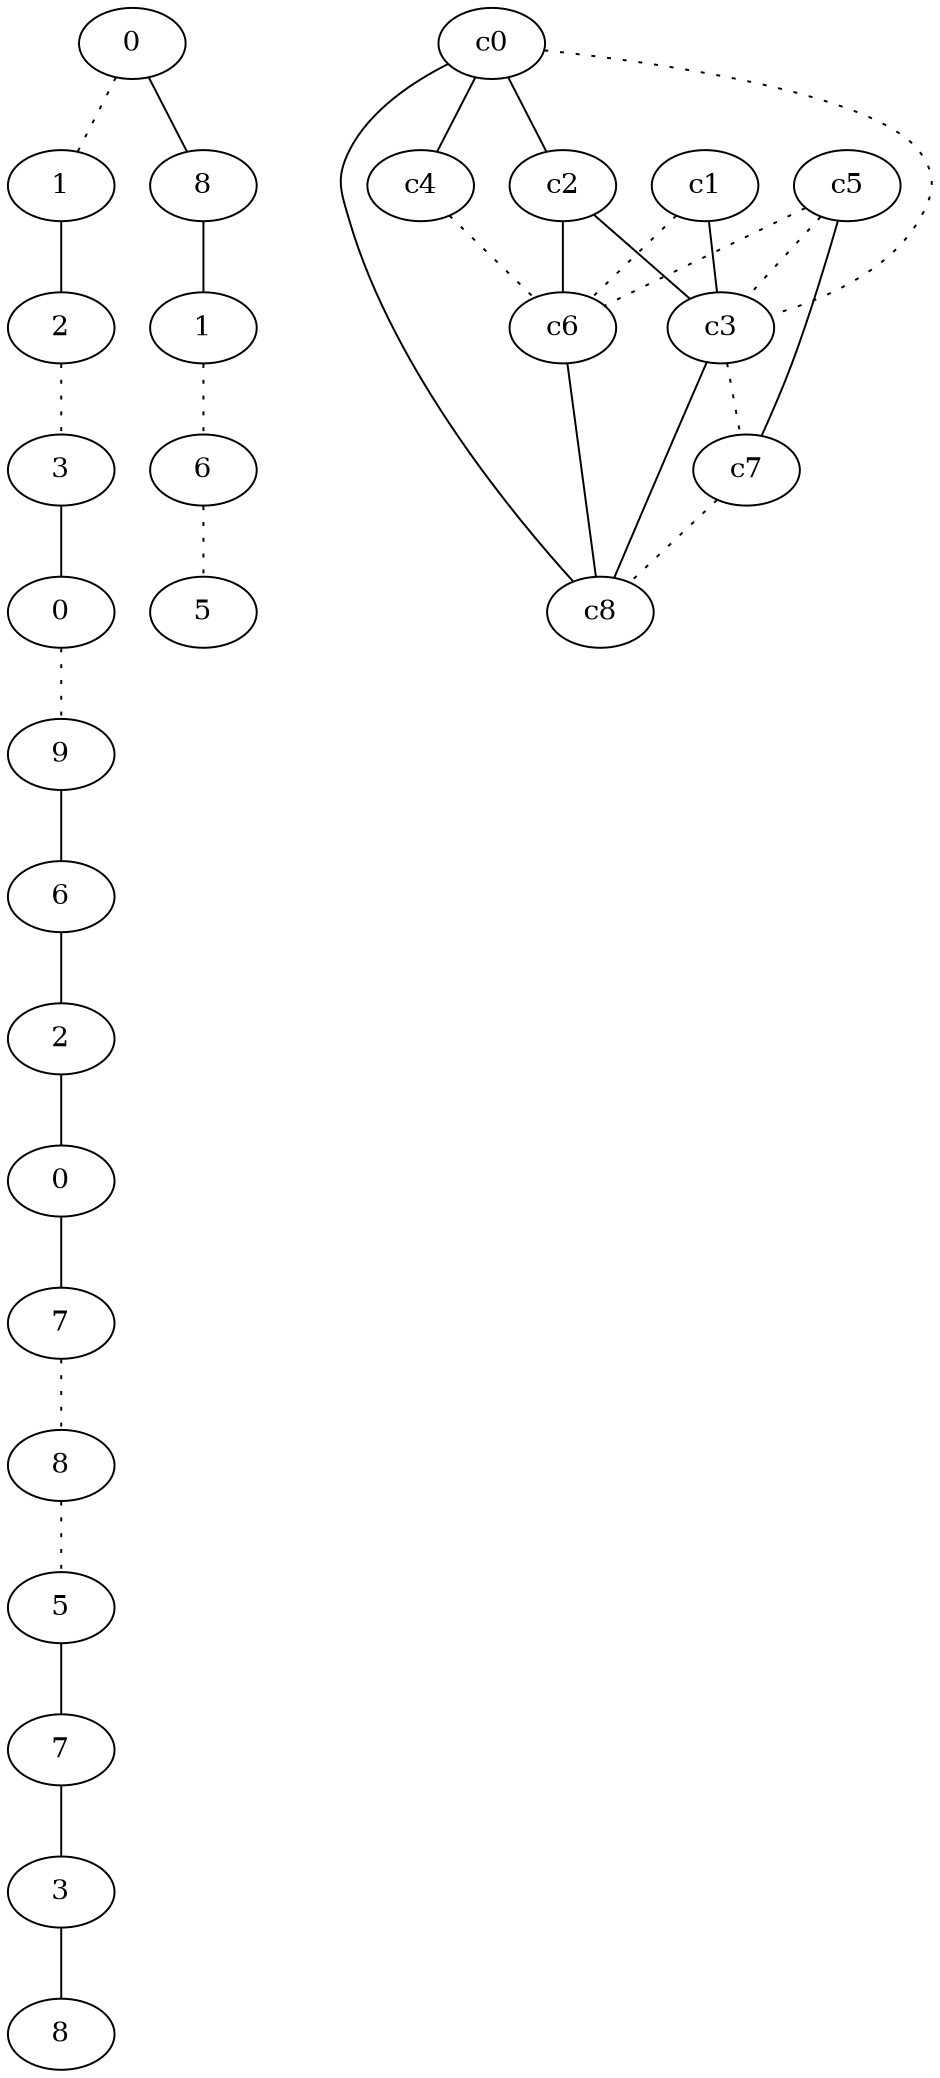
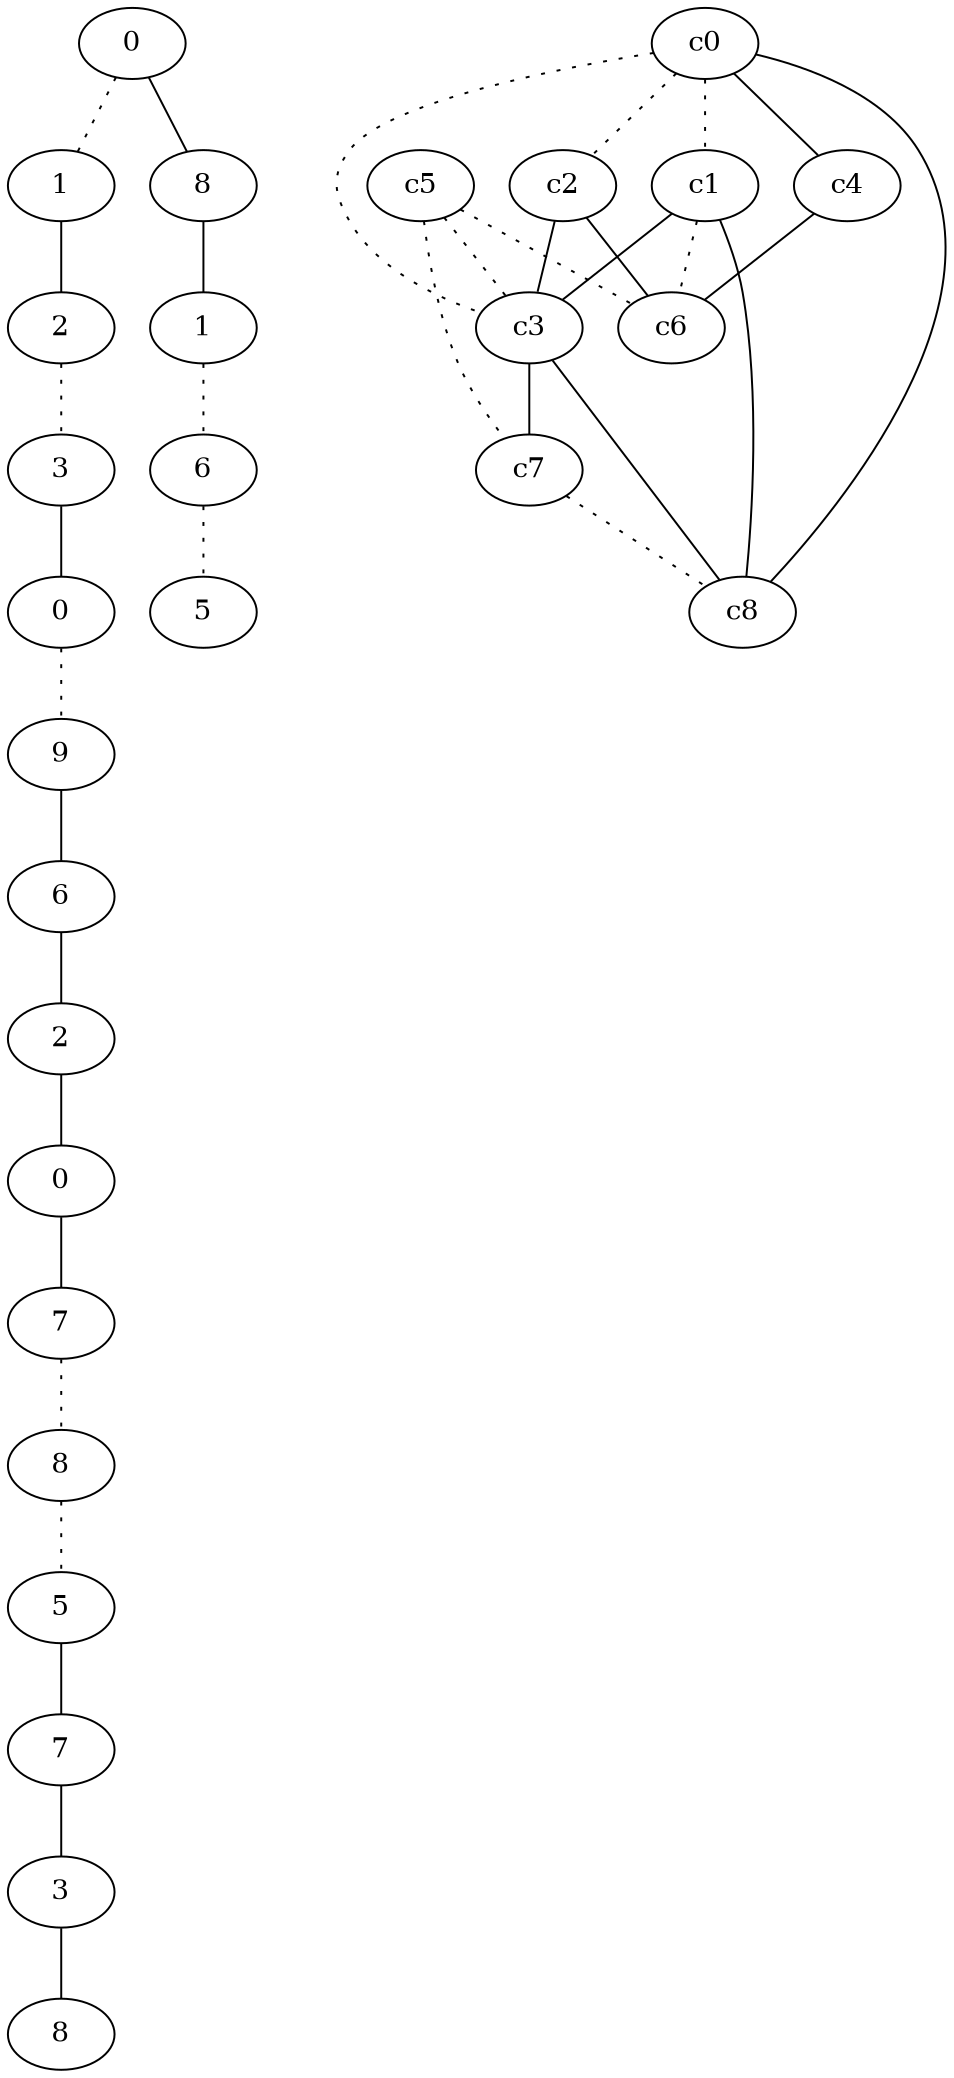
(527, 115) -> (634, 114)
none -> (705, 115)
(492, 257) -> (760, 257)
(804, 330) -> (448, 336)
(734, 399) -> (529, 399)
(582, 470) -> (752, 396)
